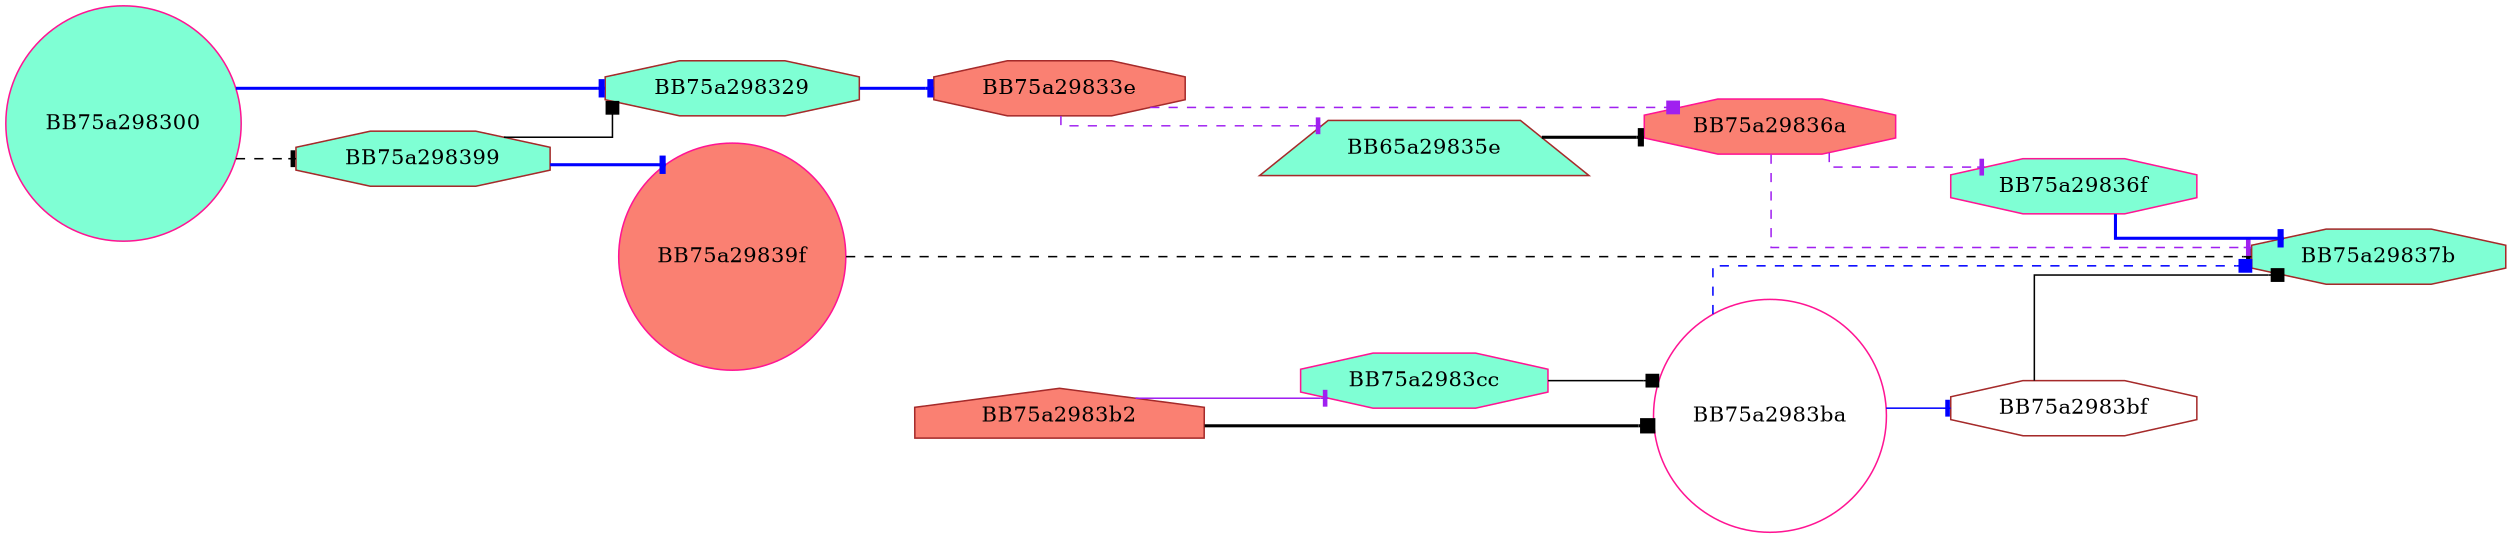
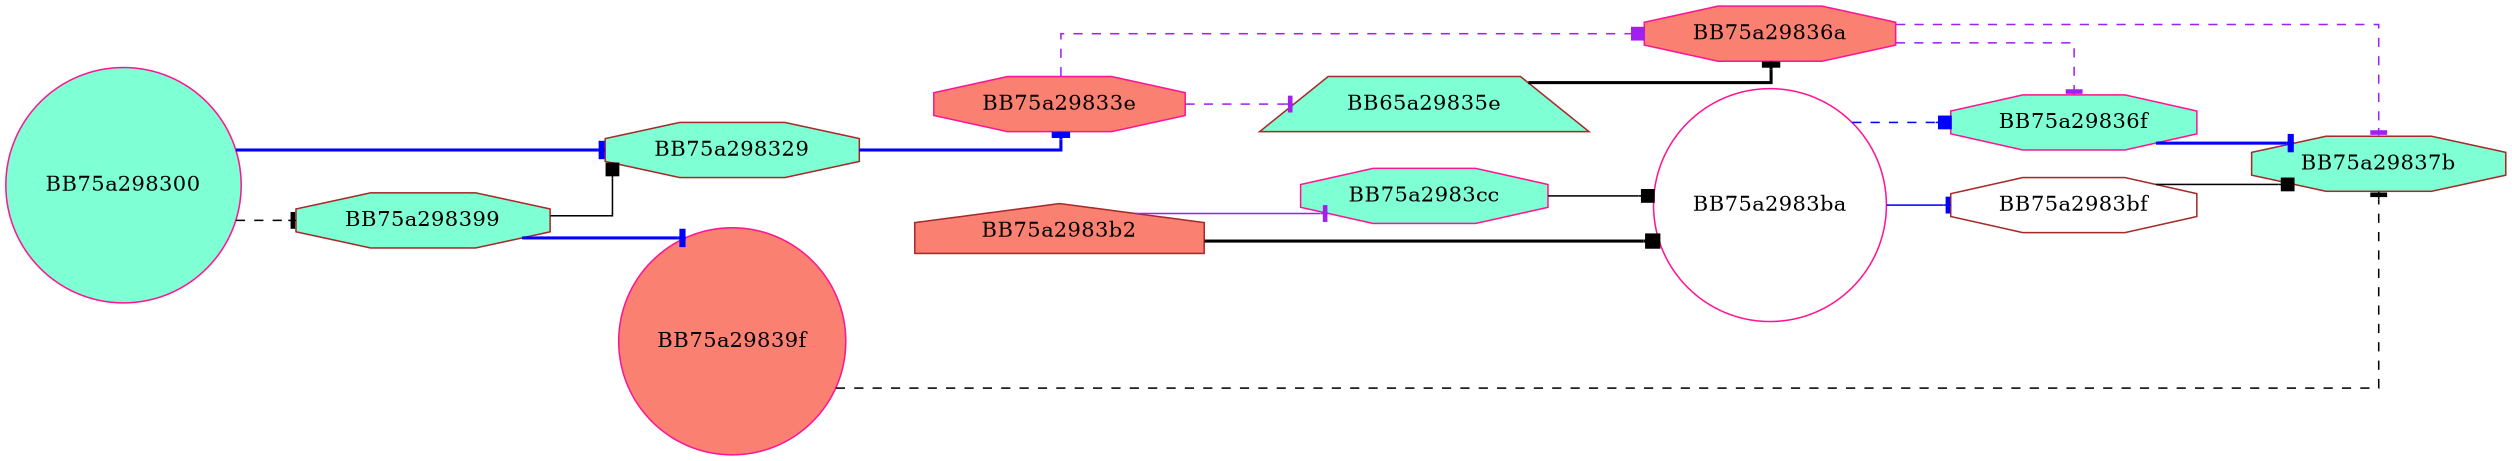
(1059, 88) -> (1059, 104)
(1950, 266) -> (1894, 122)
